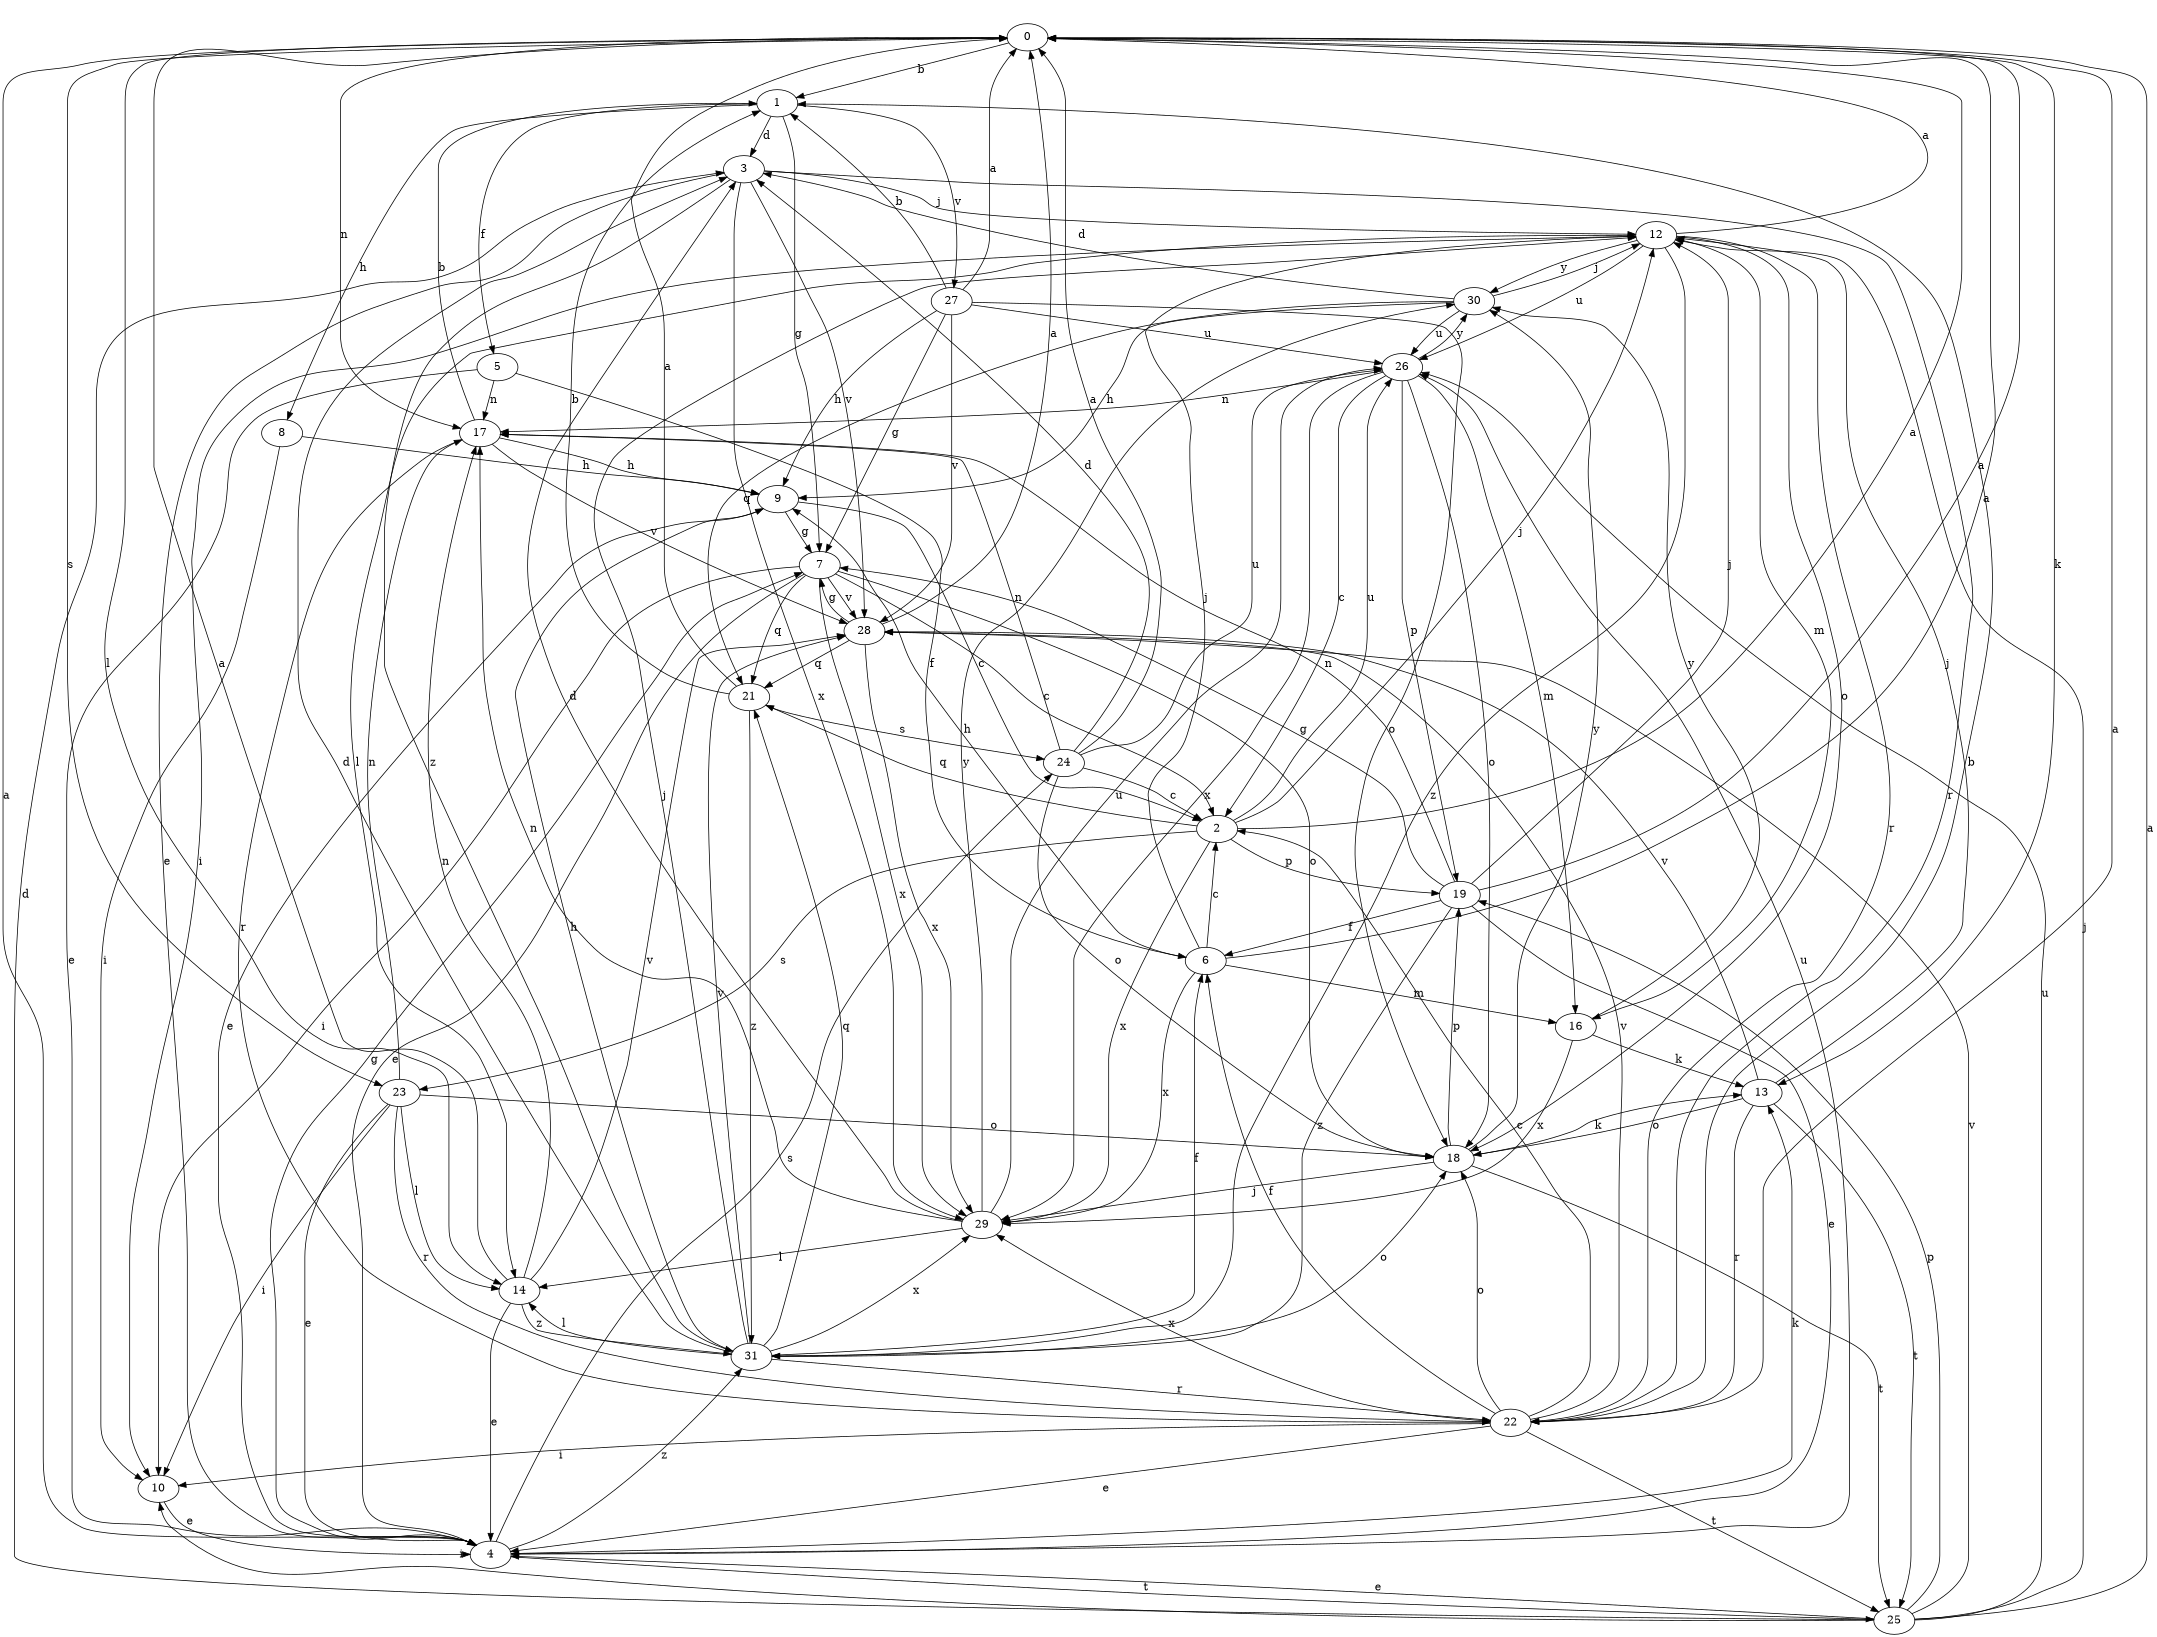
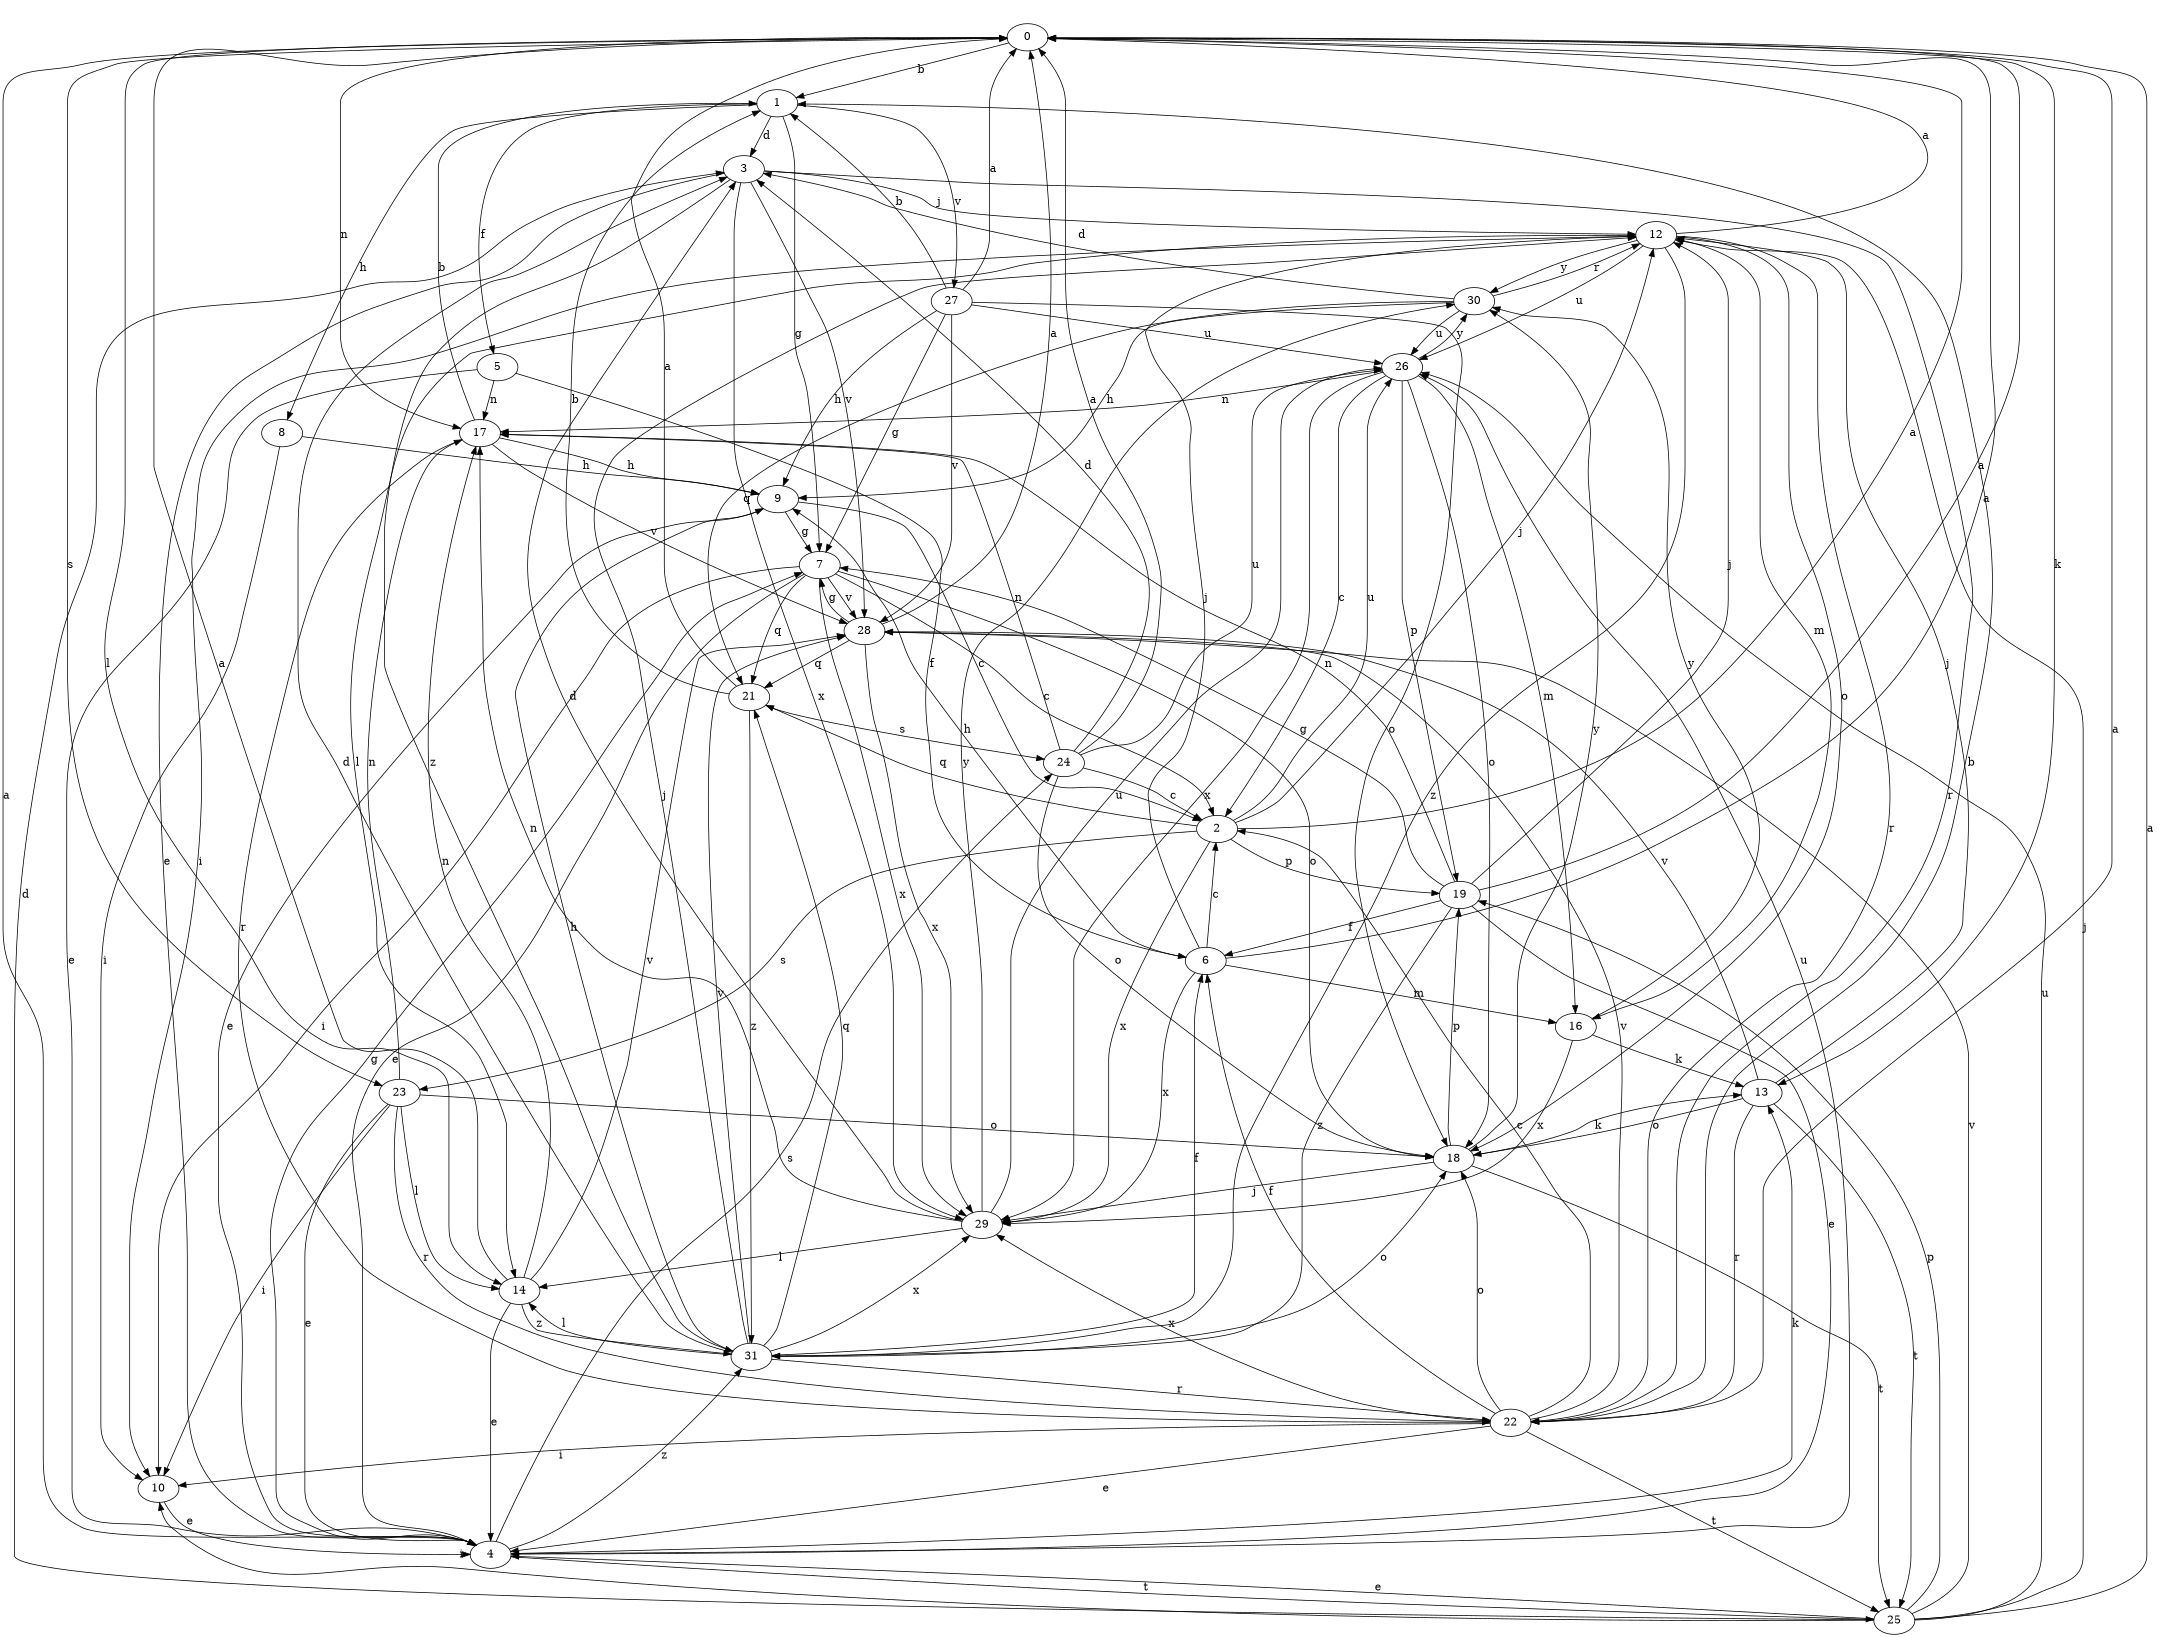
(1597, 268) -> (1597, 268)
